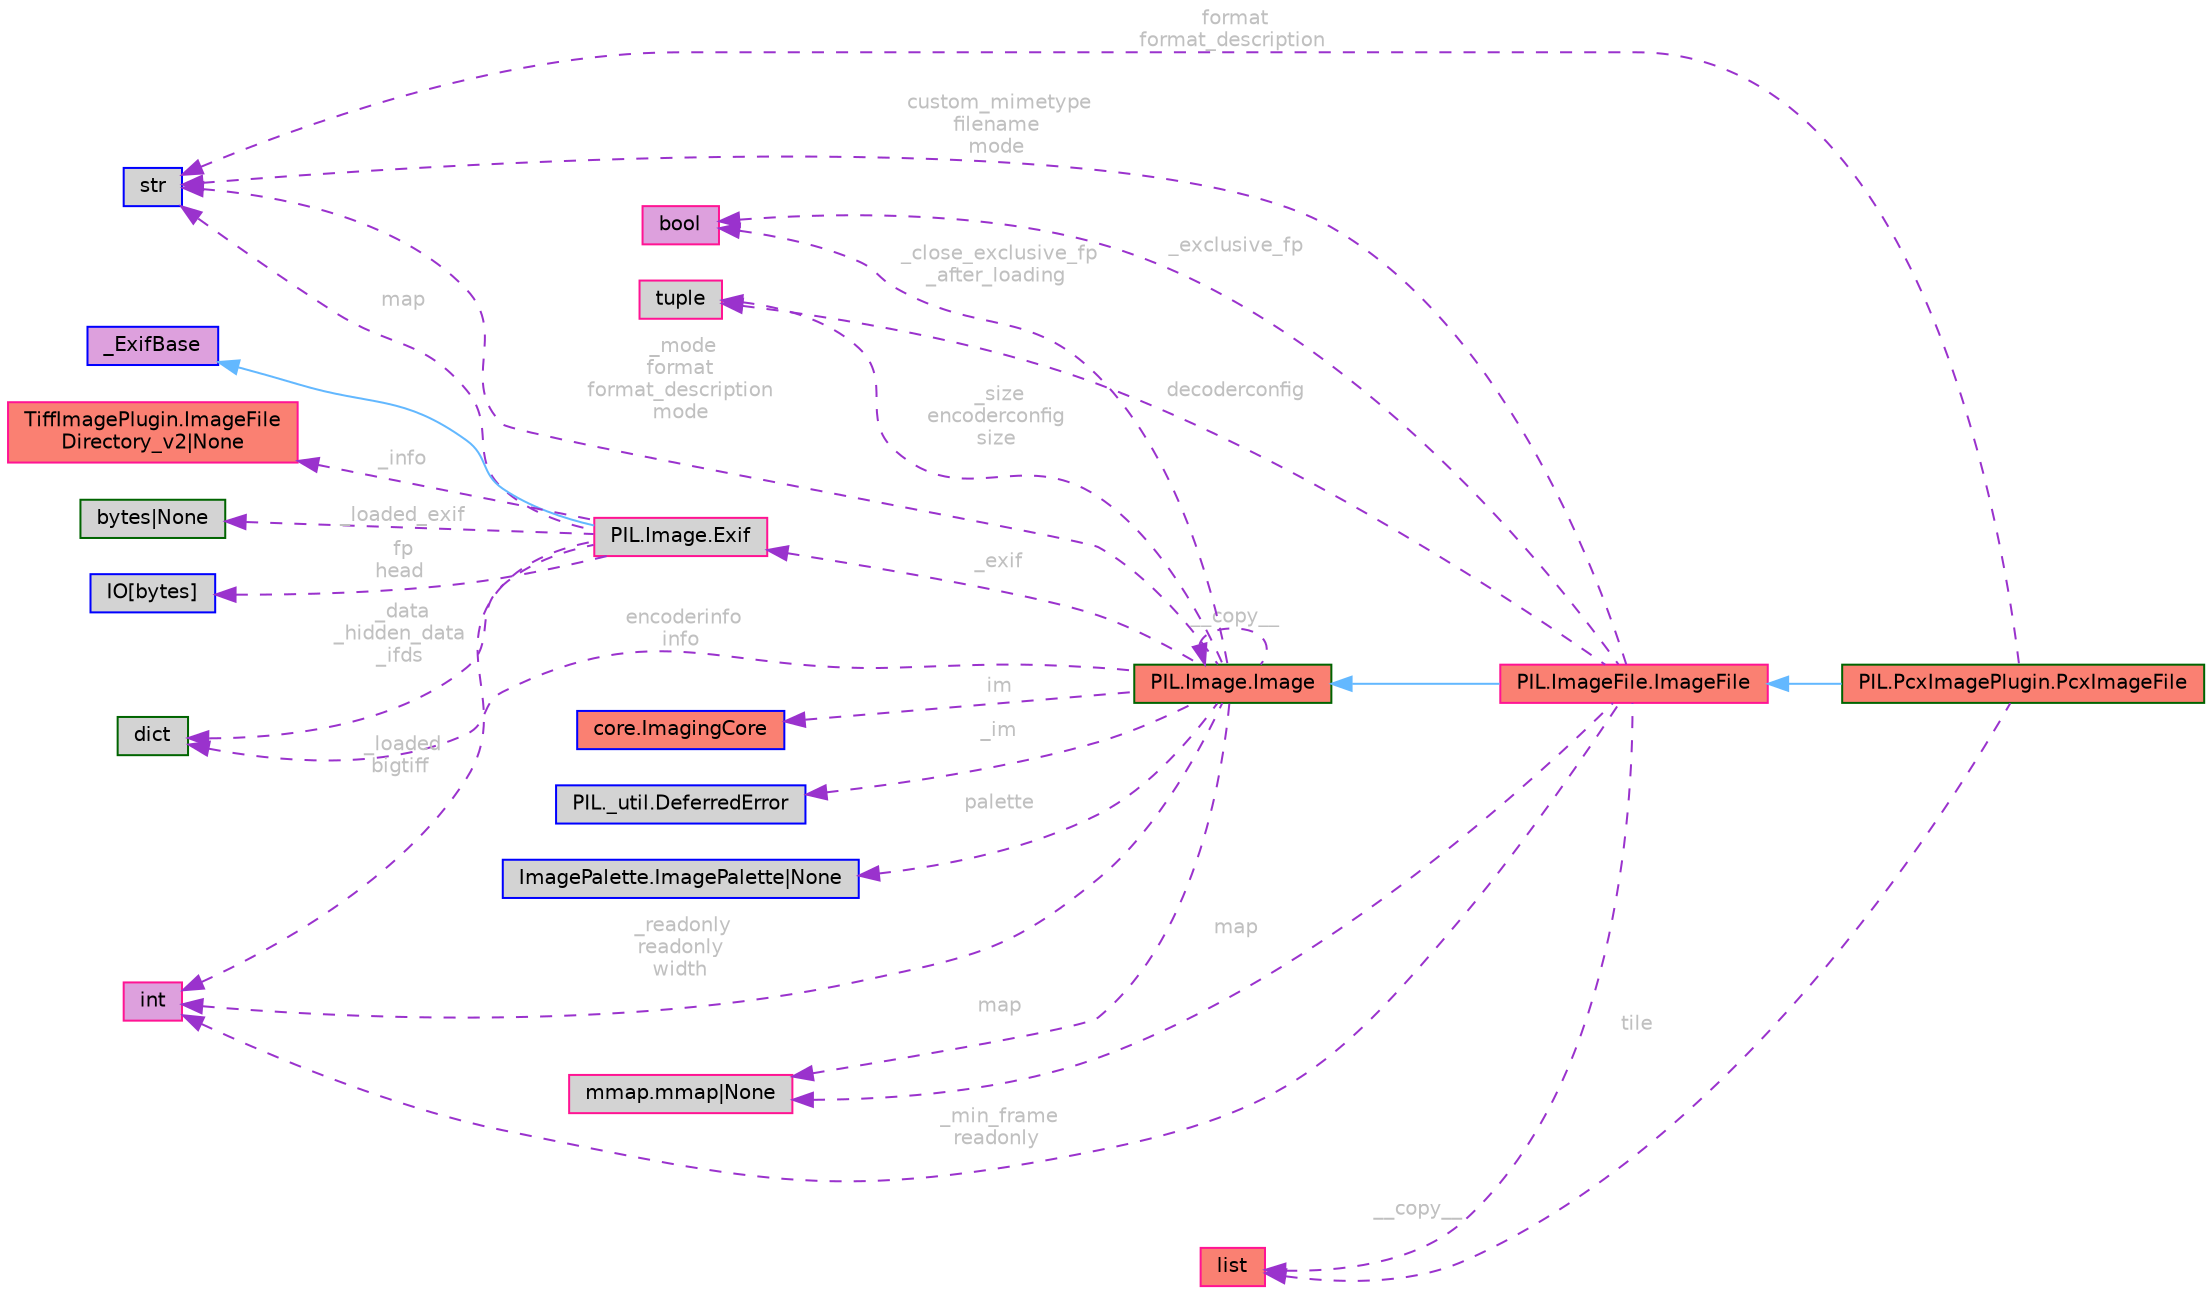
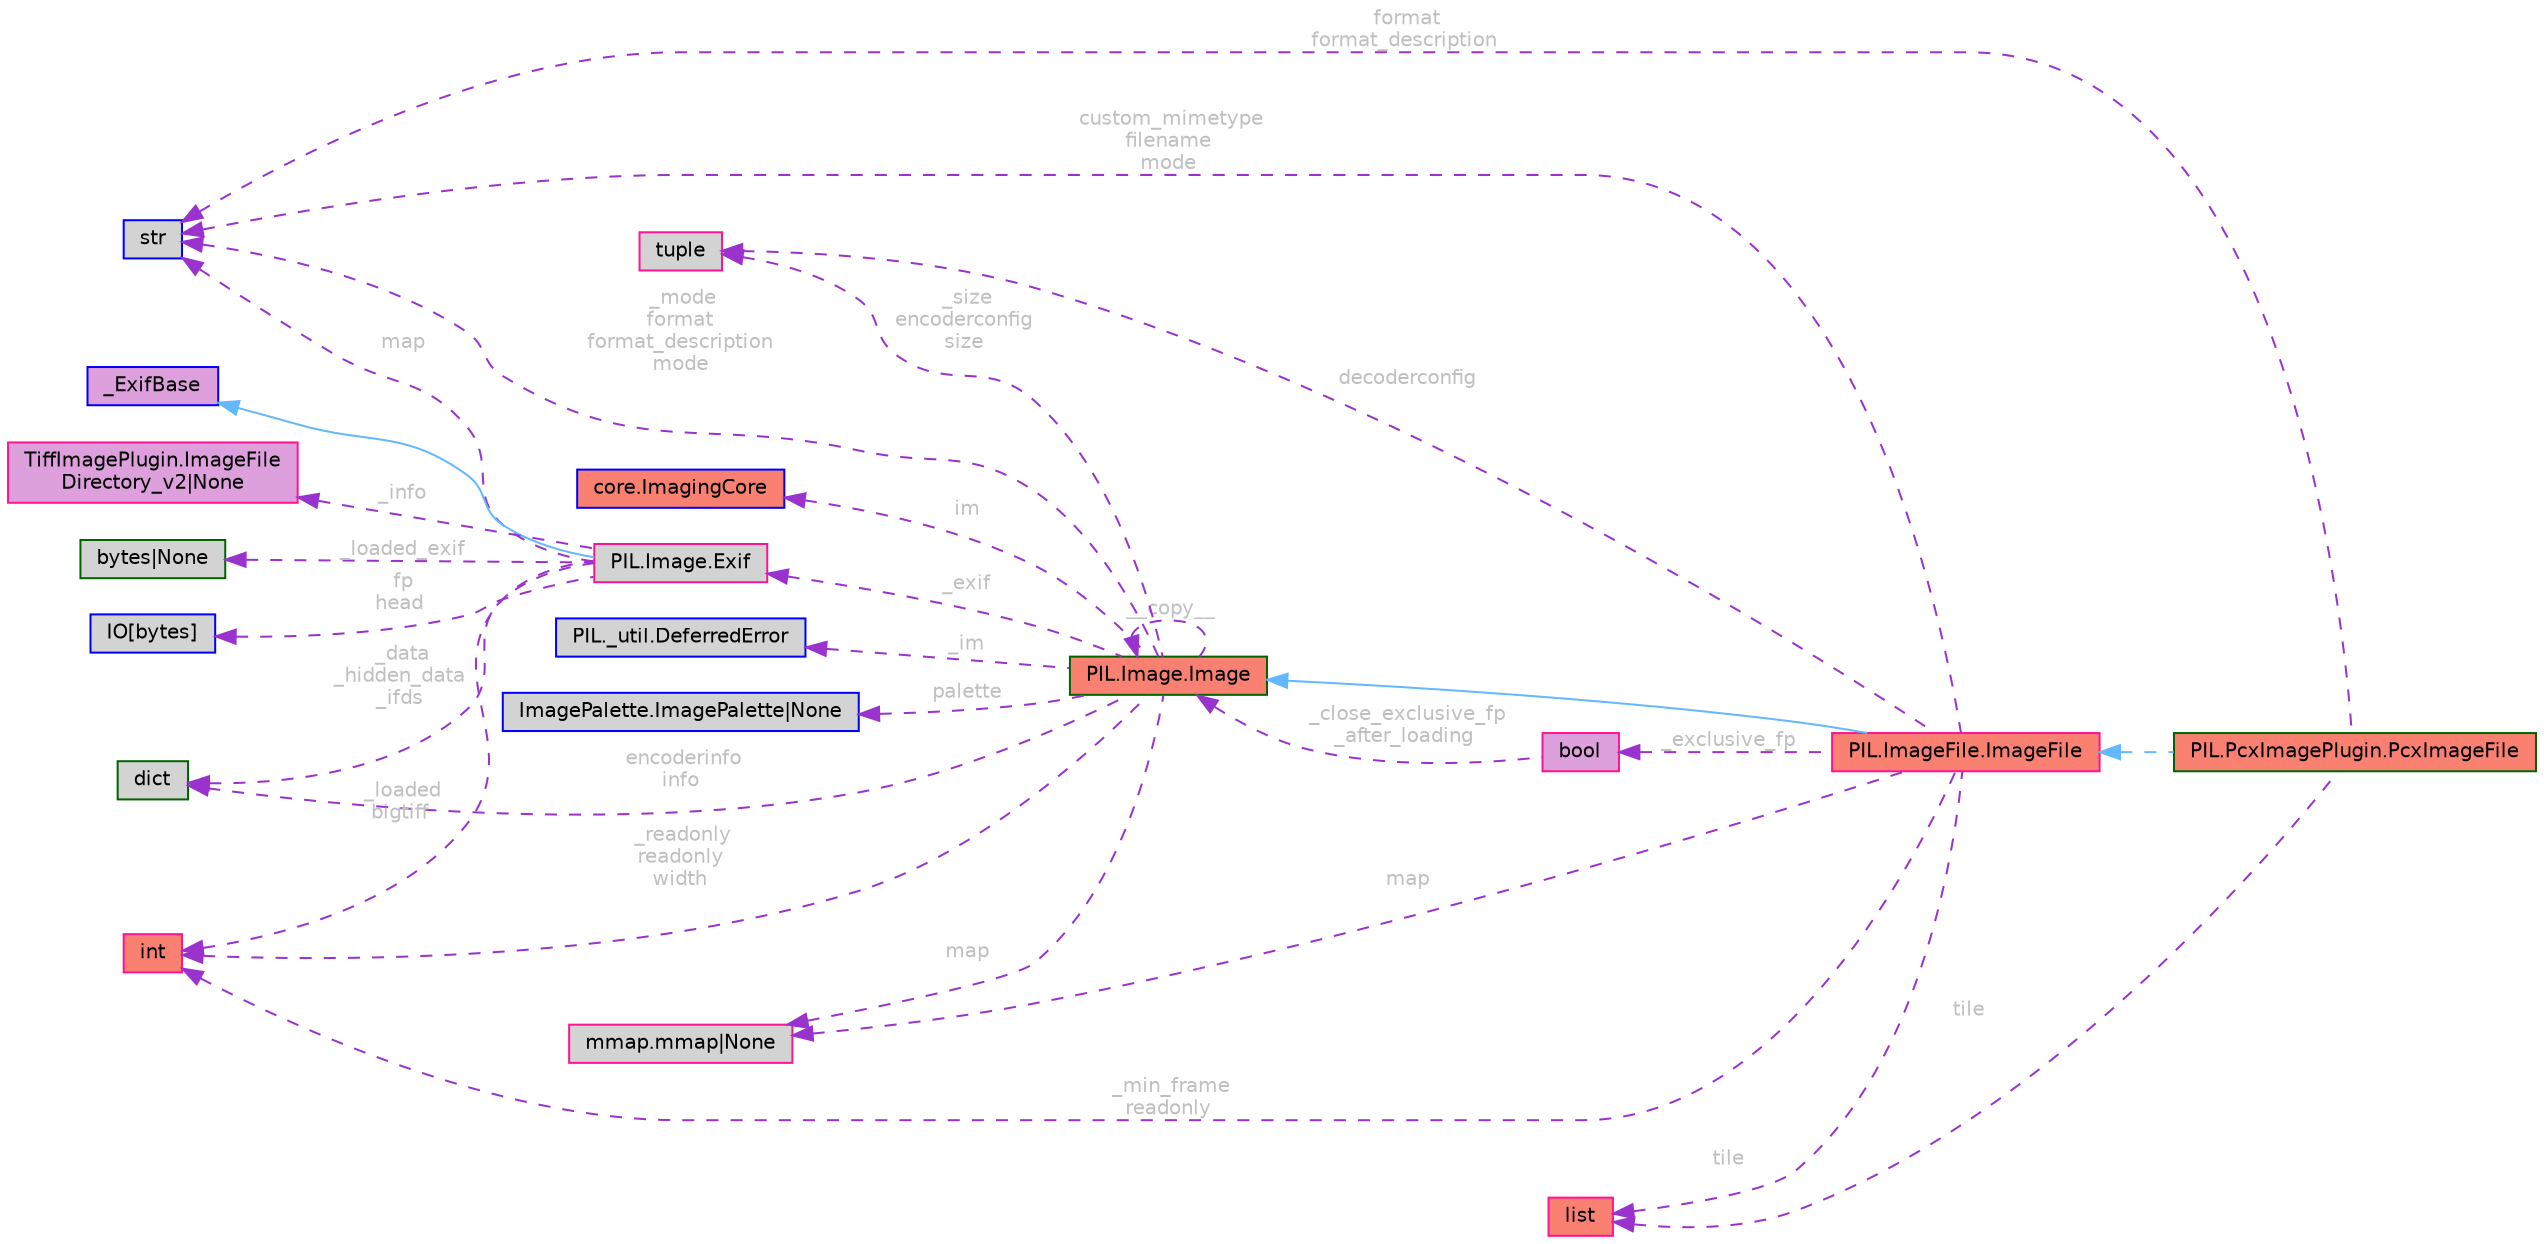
(1070, 353) -> (1373, 760)
(153, 432) -> (153, 473)
(1815, 684) -> (2147, 752)
(153, 1002) -> (153, 953)
(1416, 1210) -> (1726, 1159)
